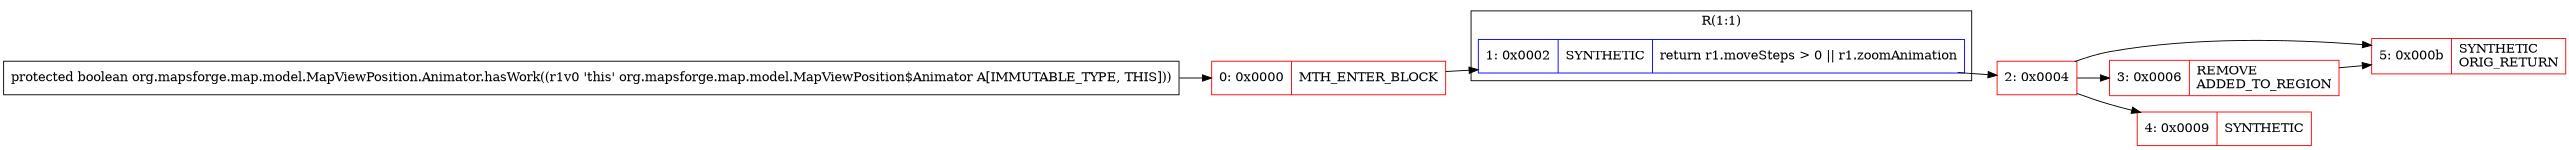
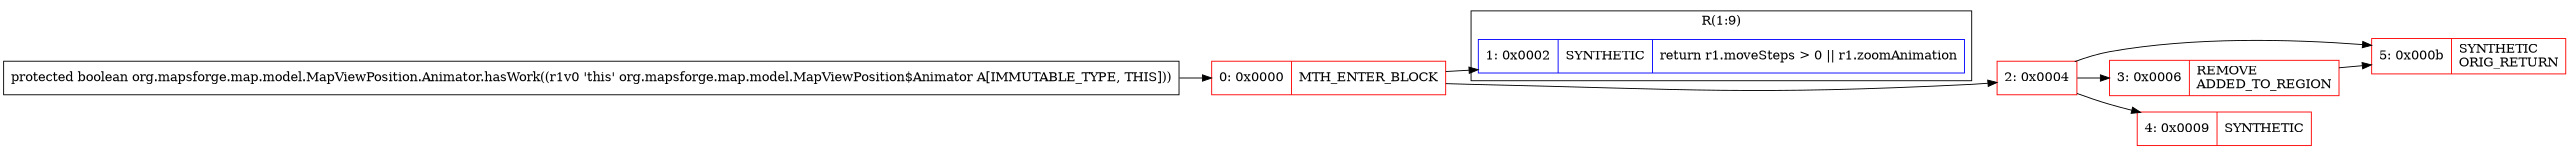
(1721, 21) -> (1721, 21)
(1977, 74) -> (1717, 90)
